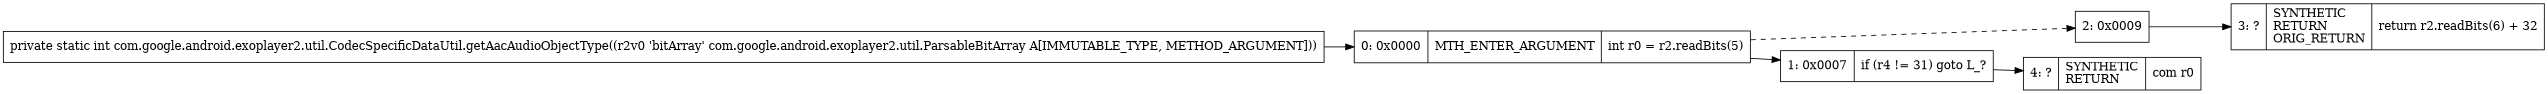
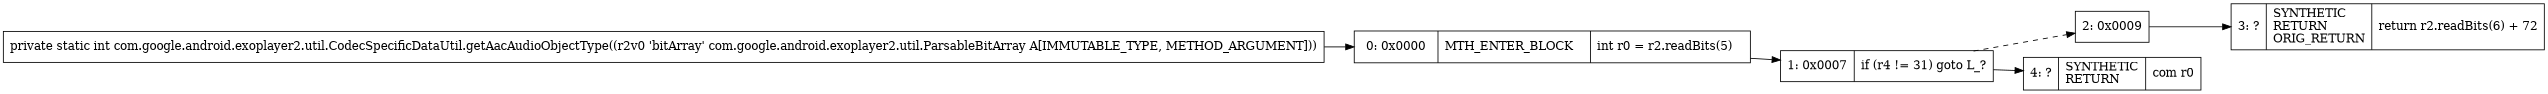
(2458, 26) -> (2458, 26)
(1909, 34) -> (2020, 43)
(1515, 46) -> (1509, 46)
